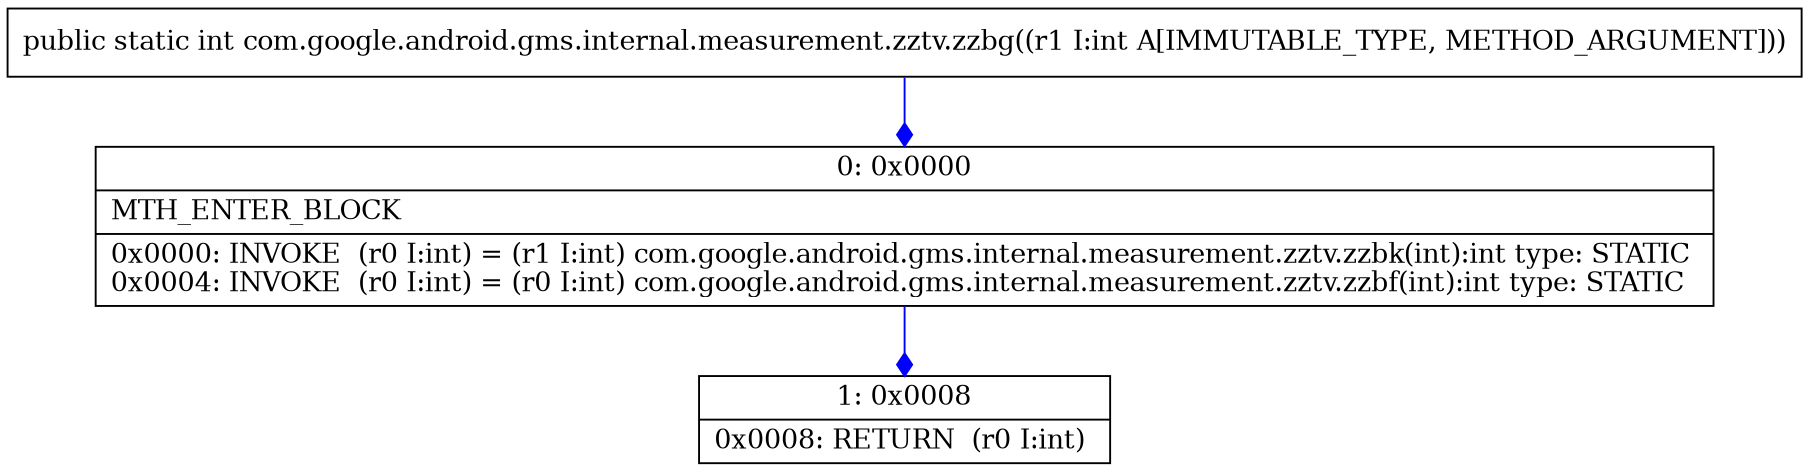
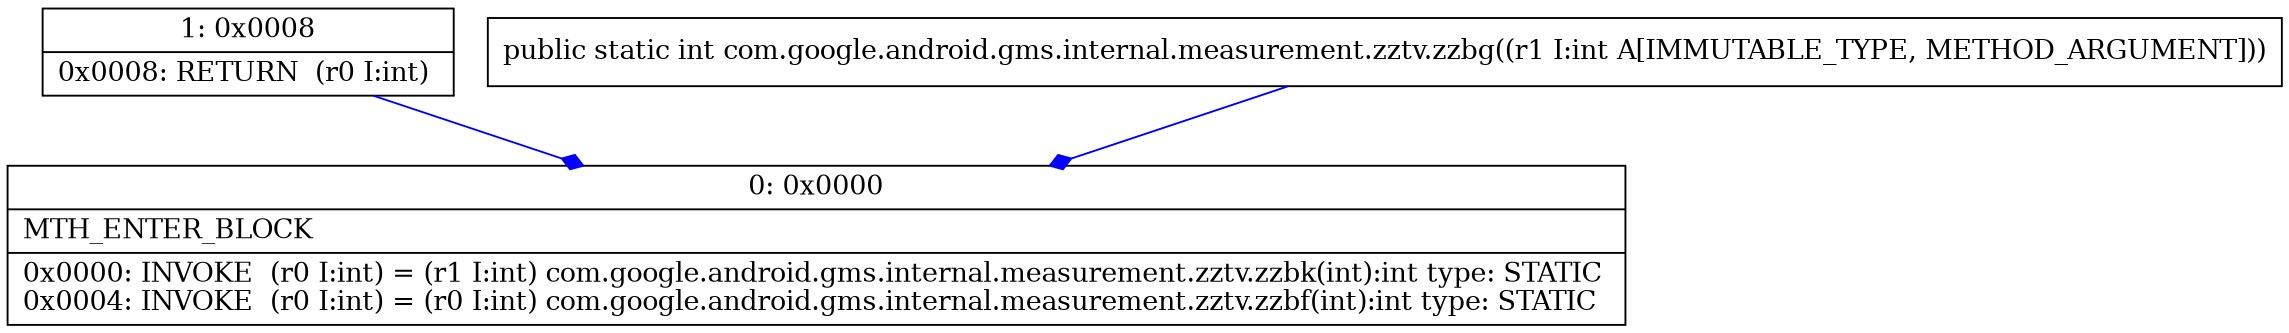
(905, 330) -> (467, 127)
